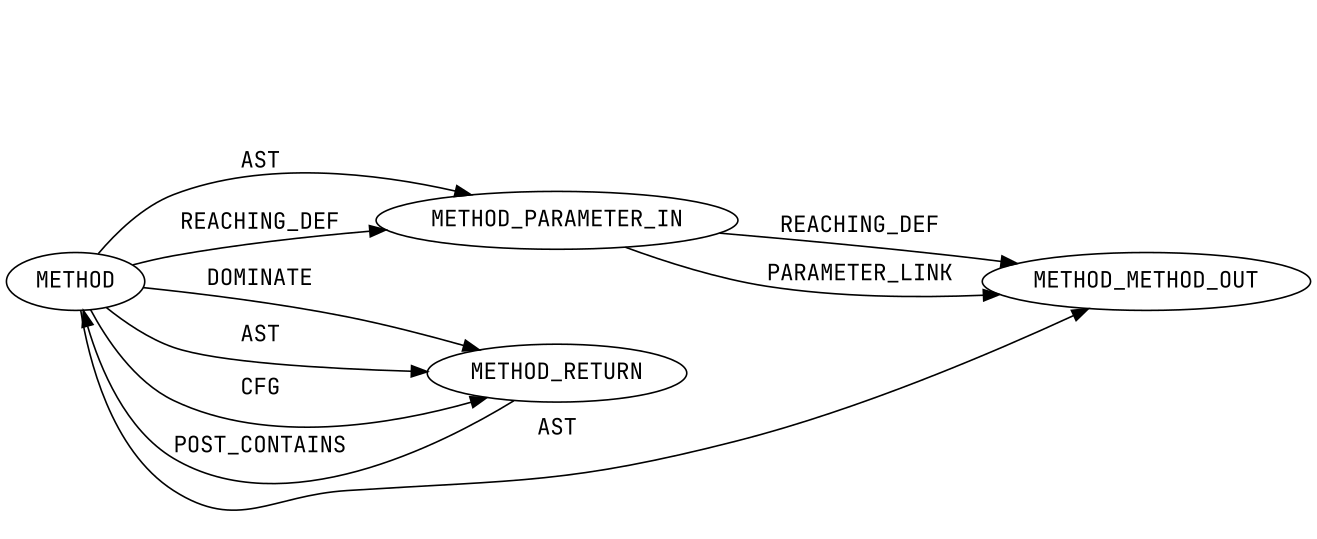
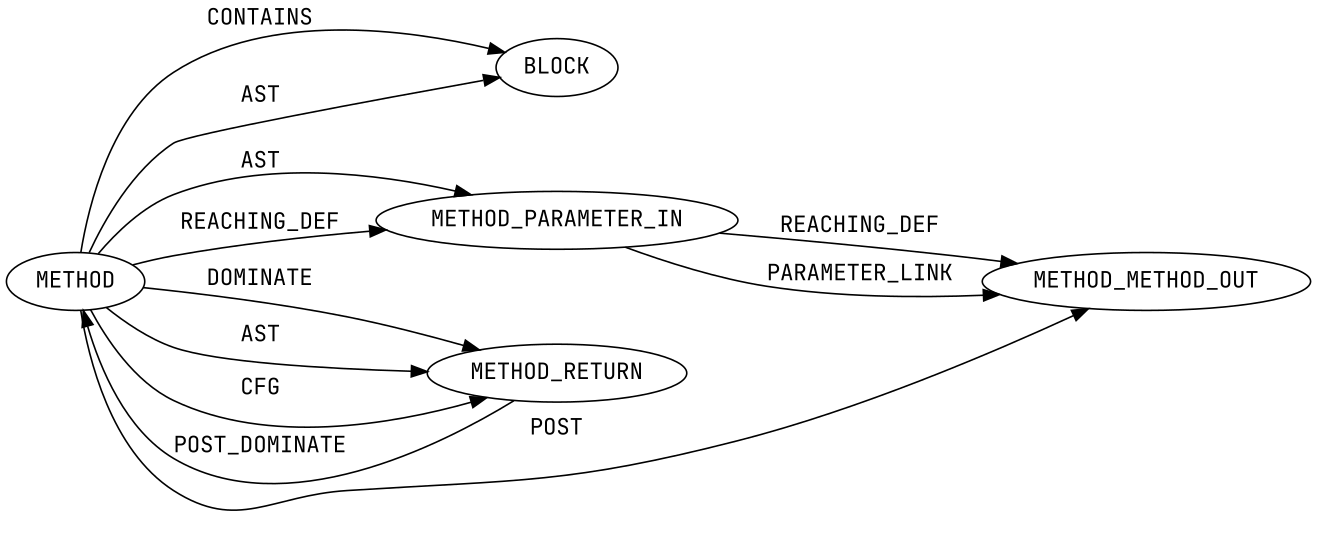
none -> (557, 68)
(557, 429) -> (557, 429)
(260, 446) -> (260, 446)
